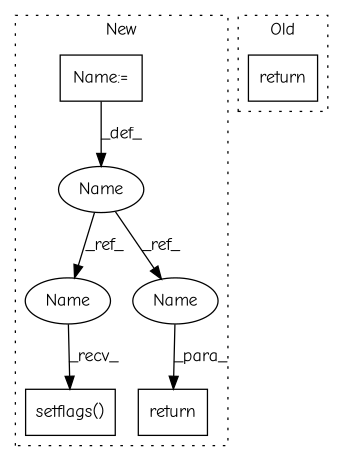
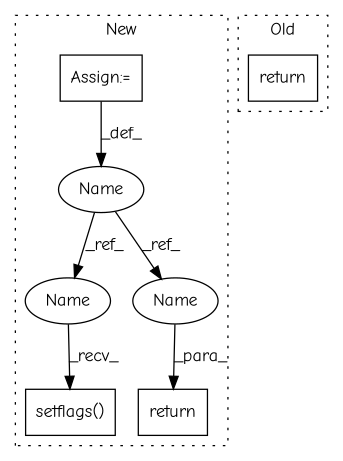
(101, 78) -> (101, 78)
